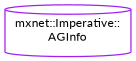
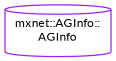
(68, 31) -> (58, 31)
